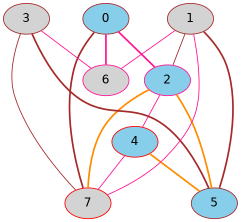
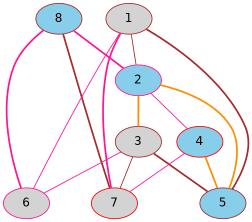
(106, 19) -> (59, 19)
(103, 129) -> (138, 111)
(186, 133) -> (103, 109)
